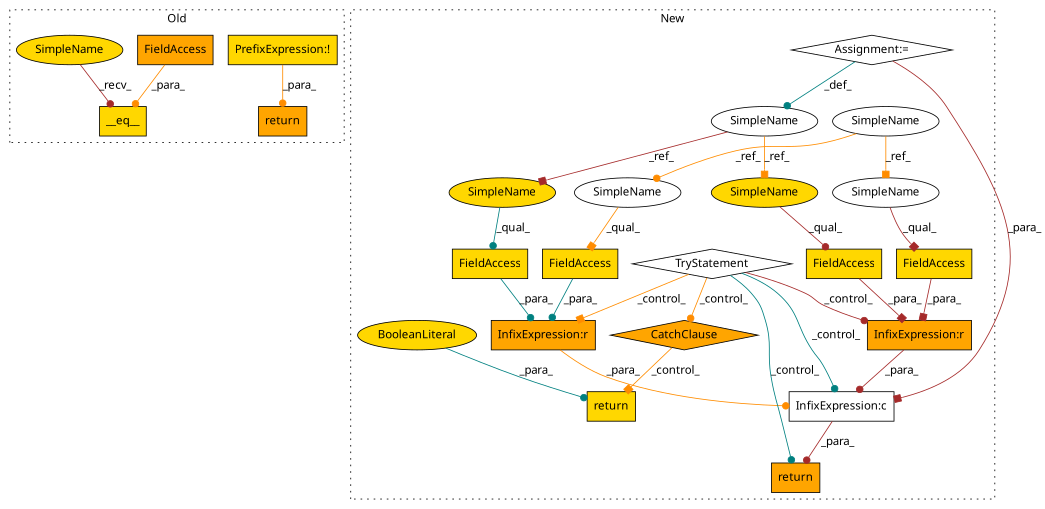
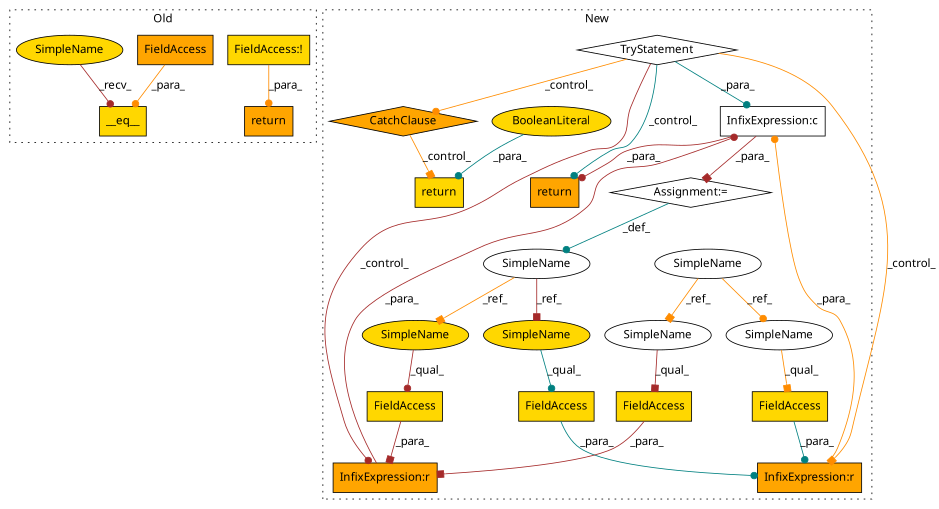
(283, 50) -> (269, 50)
(1008, 235) -> (733, 155)
(836, 335) -> (738, 86)
